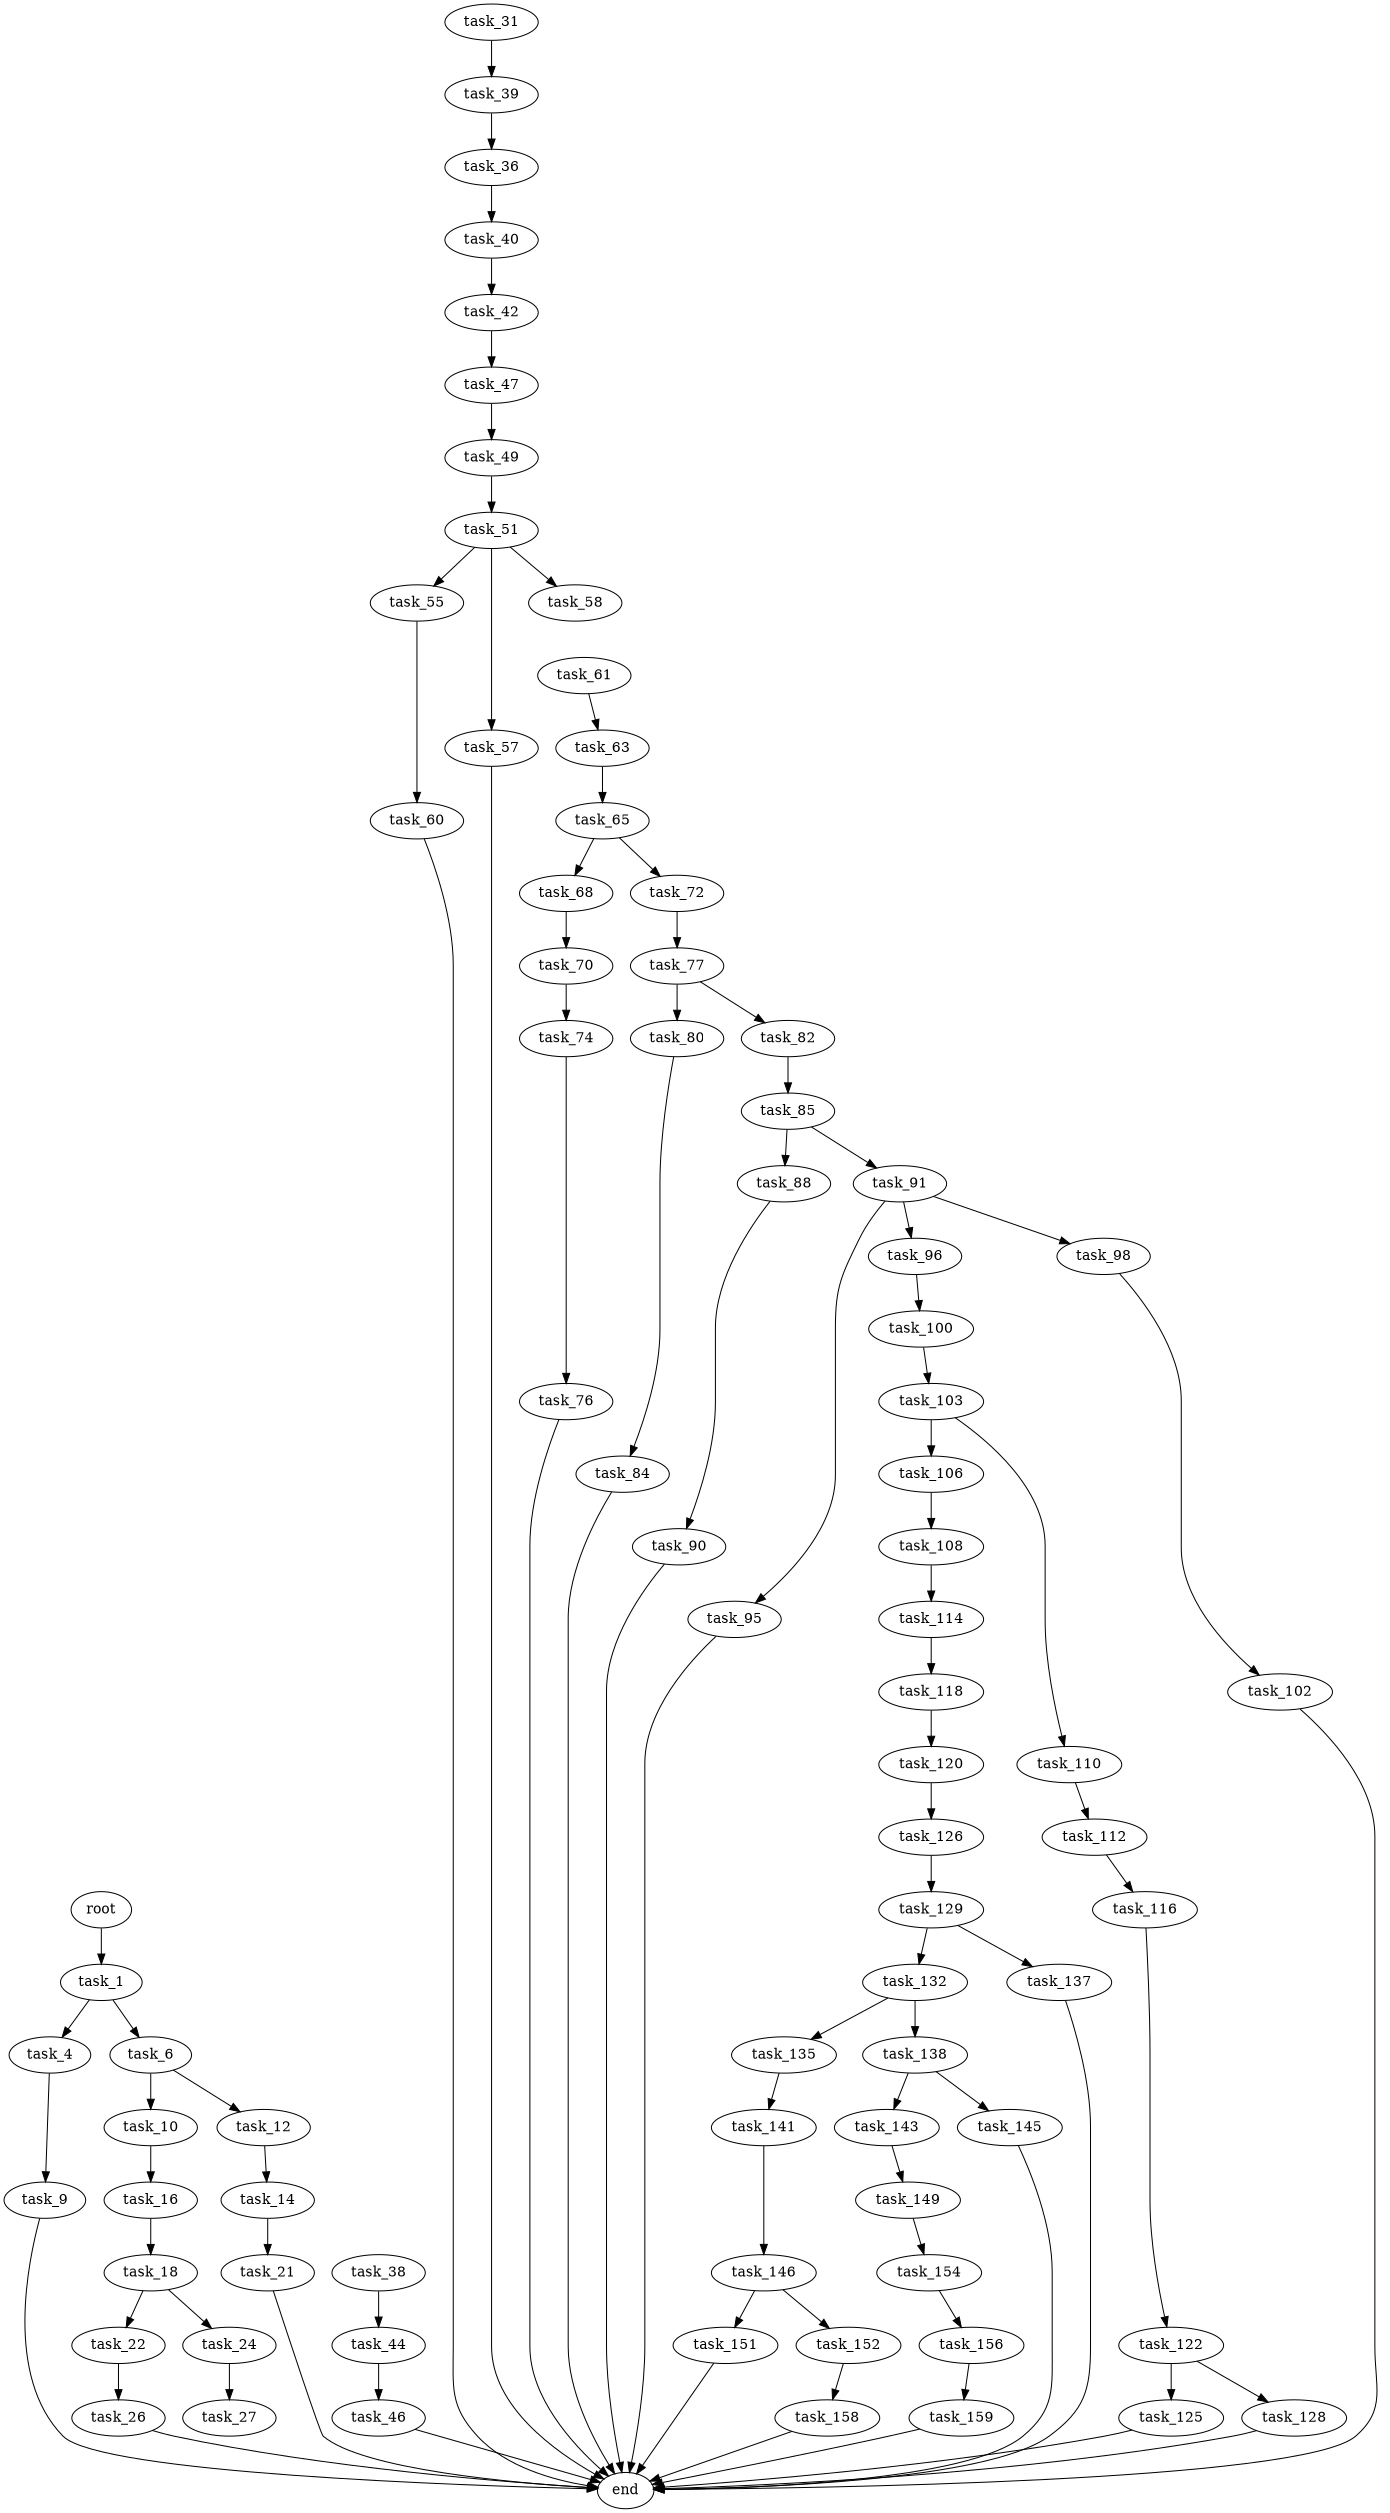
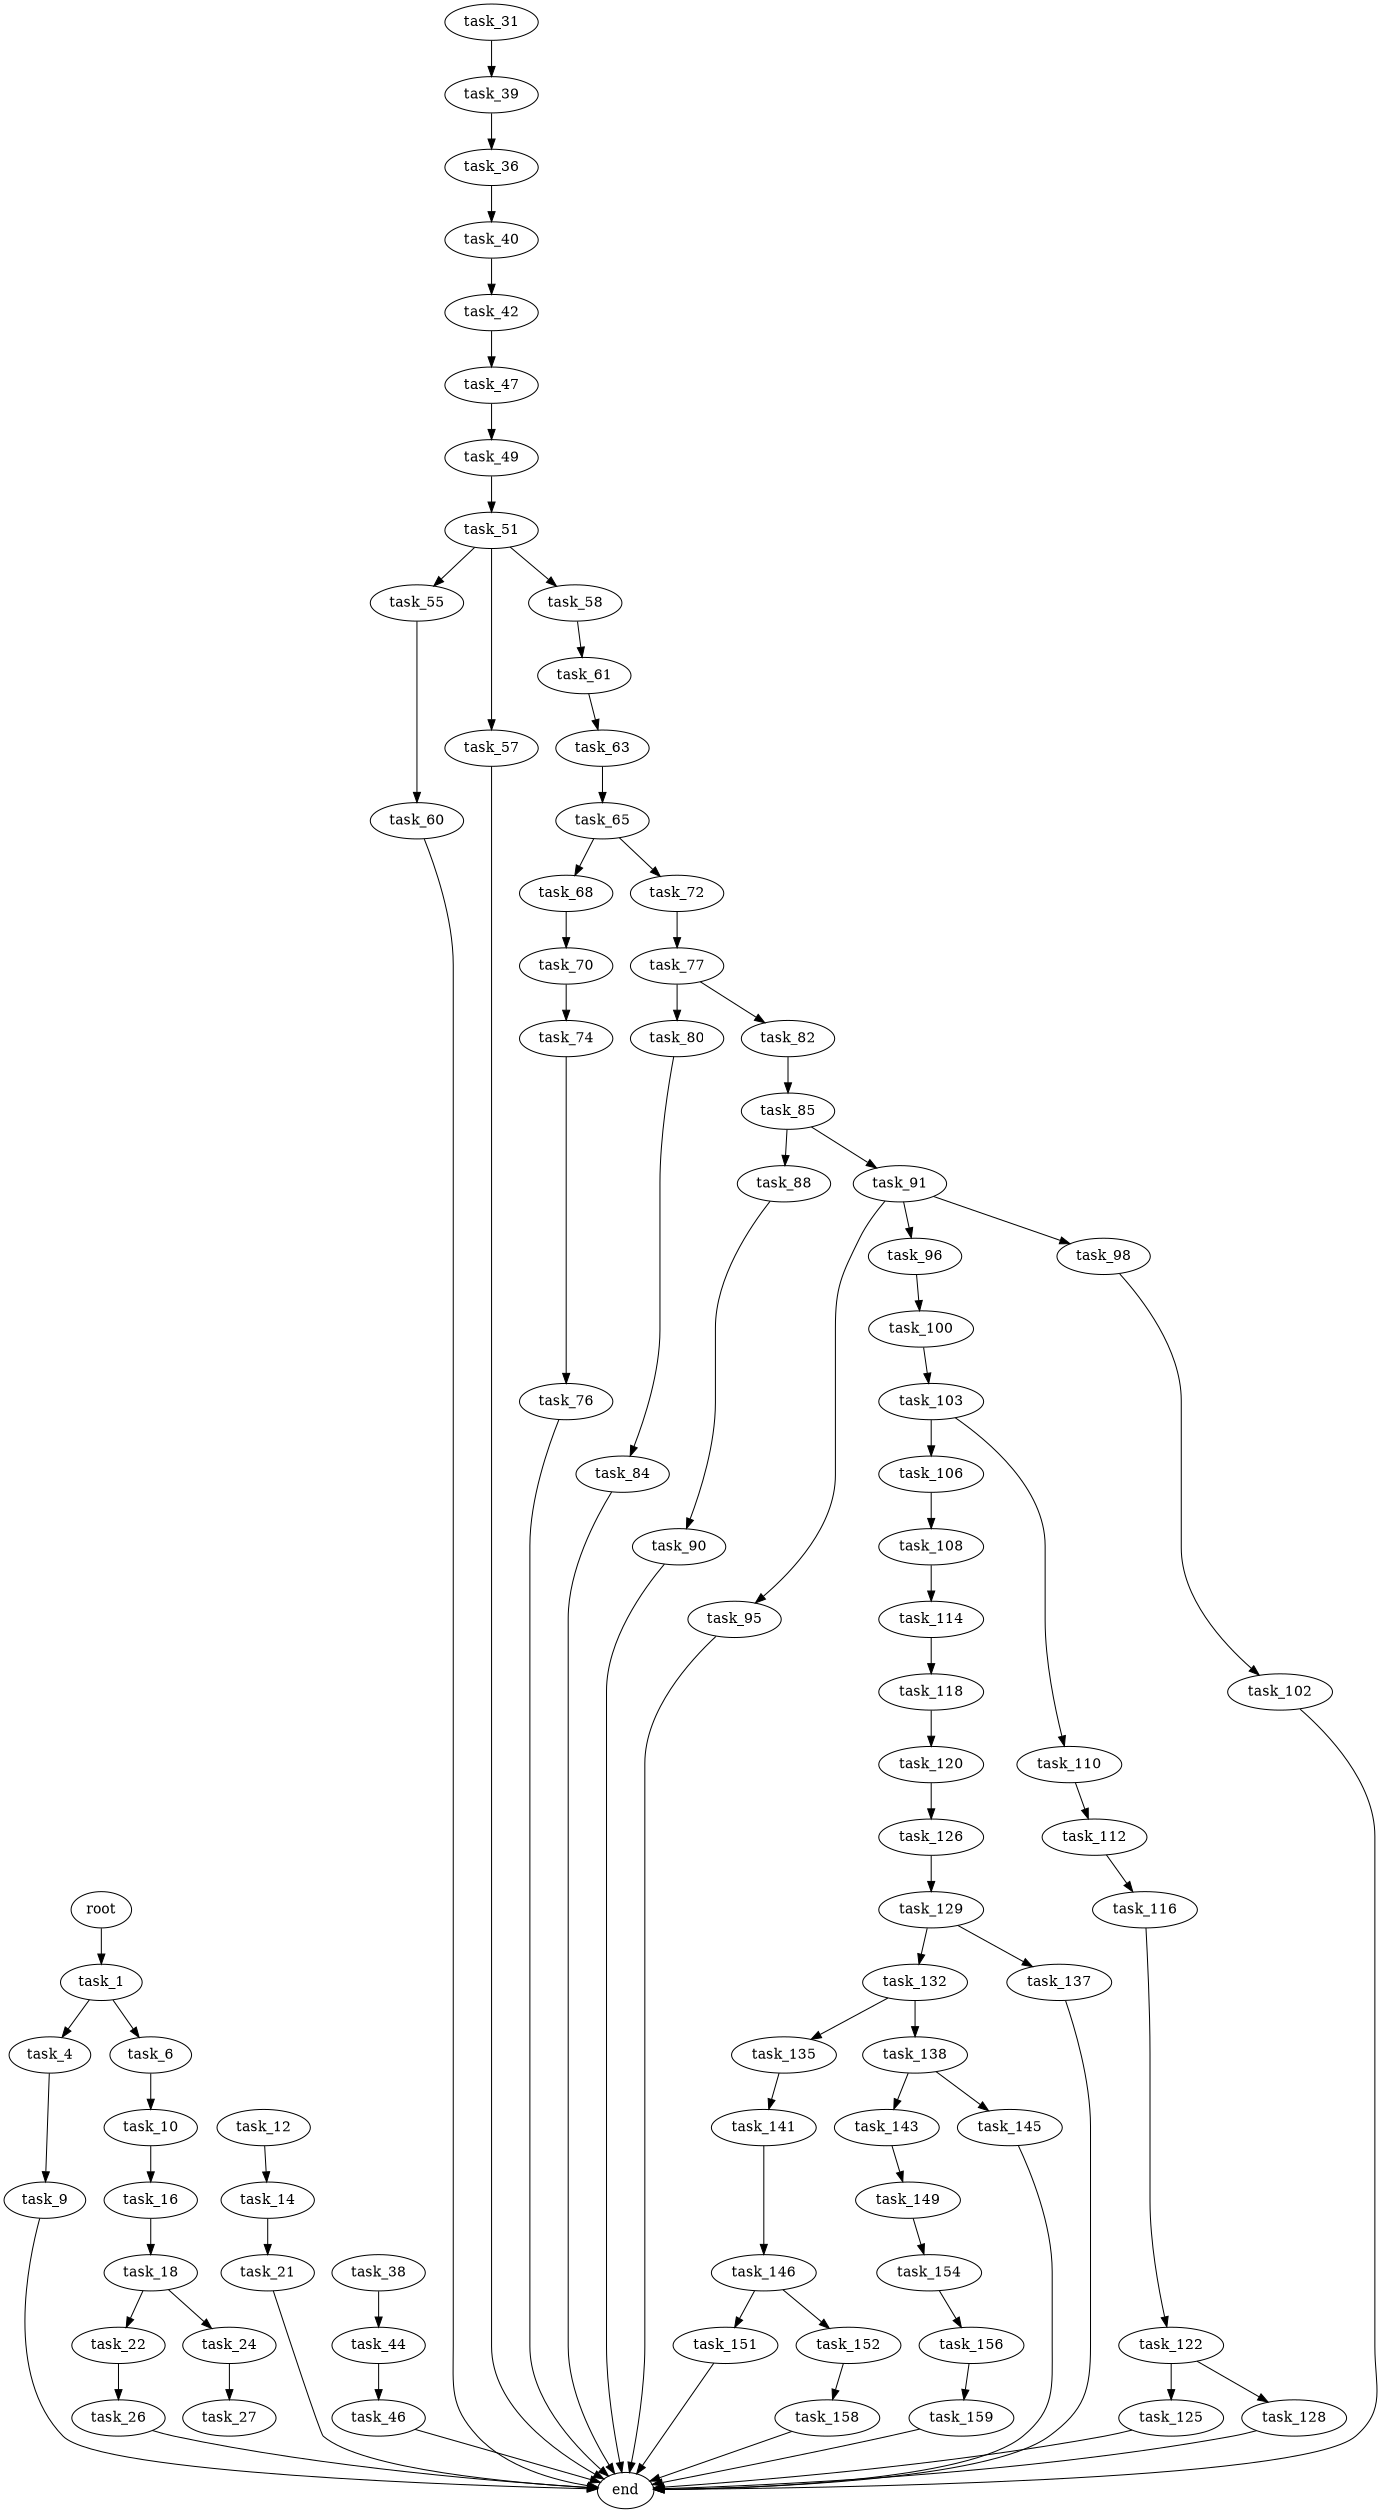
none -> (579, 634)
(202, 2088) -> none
